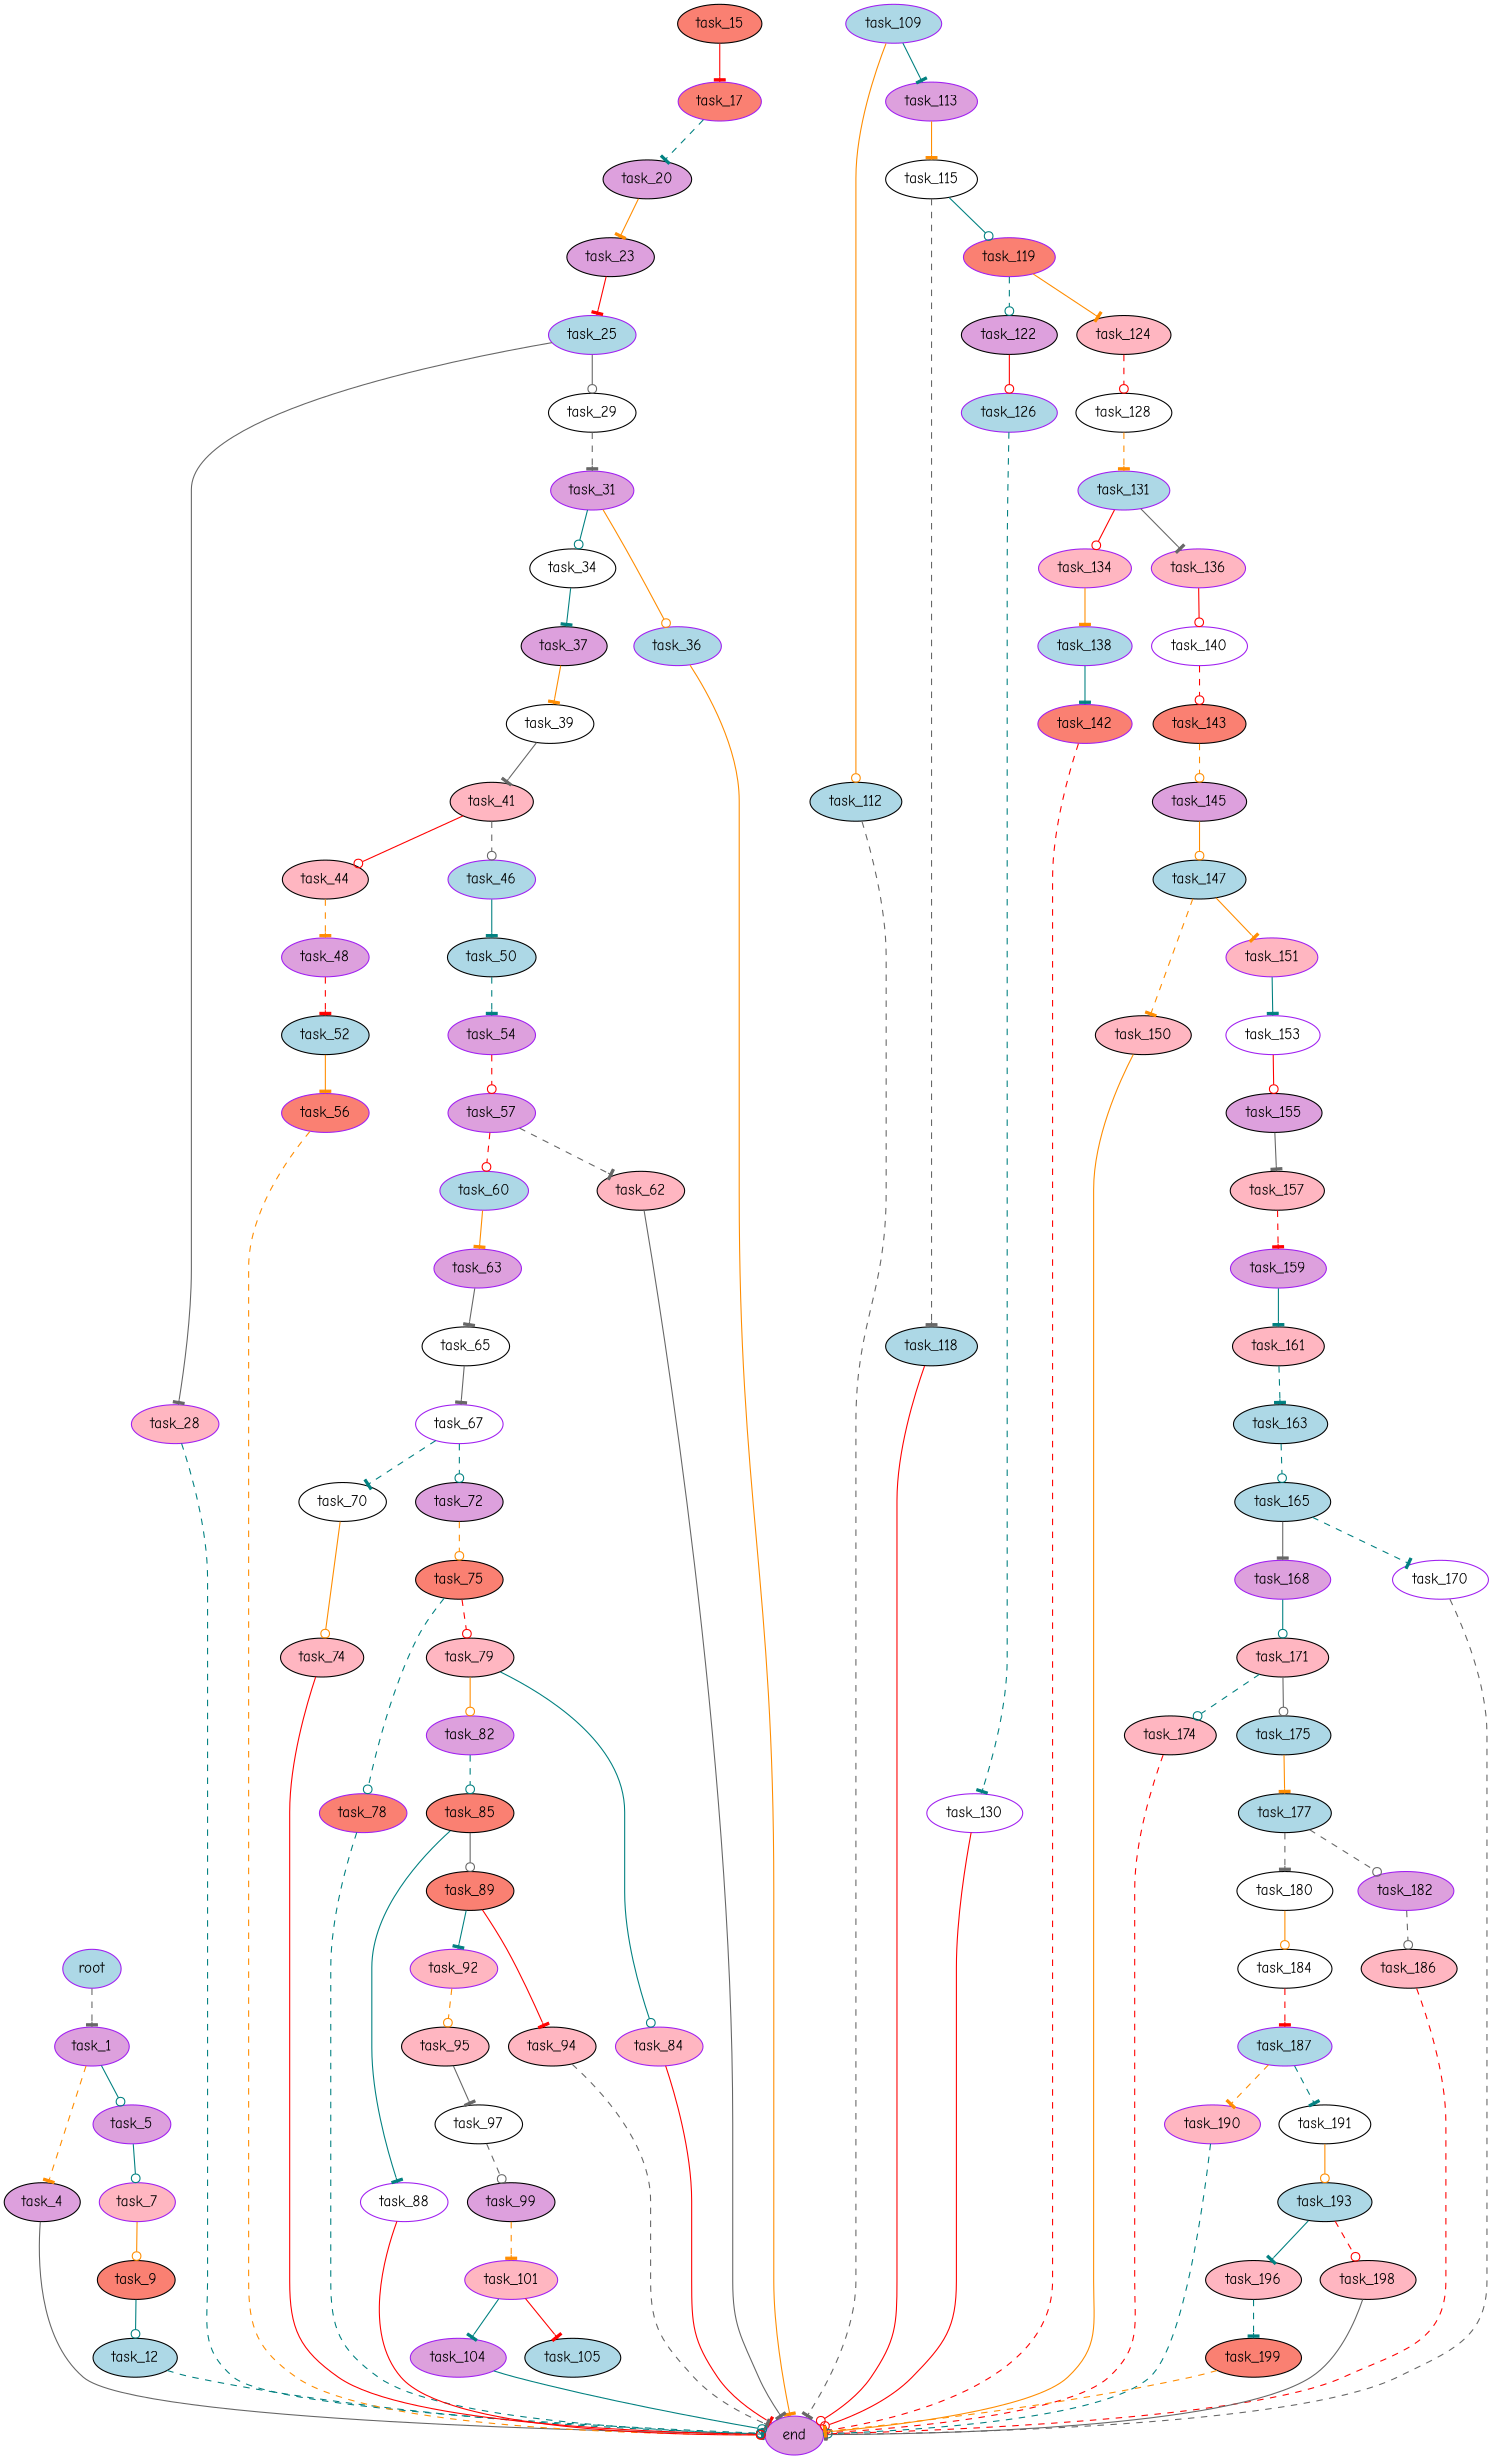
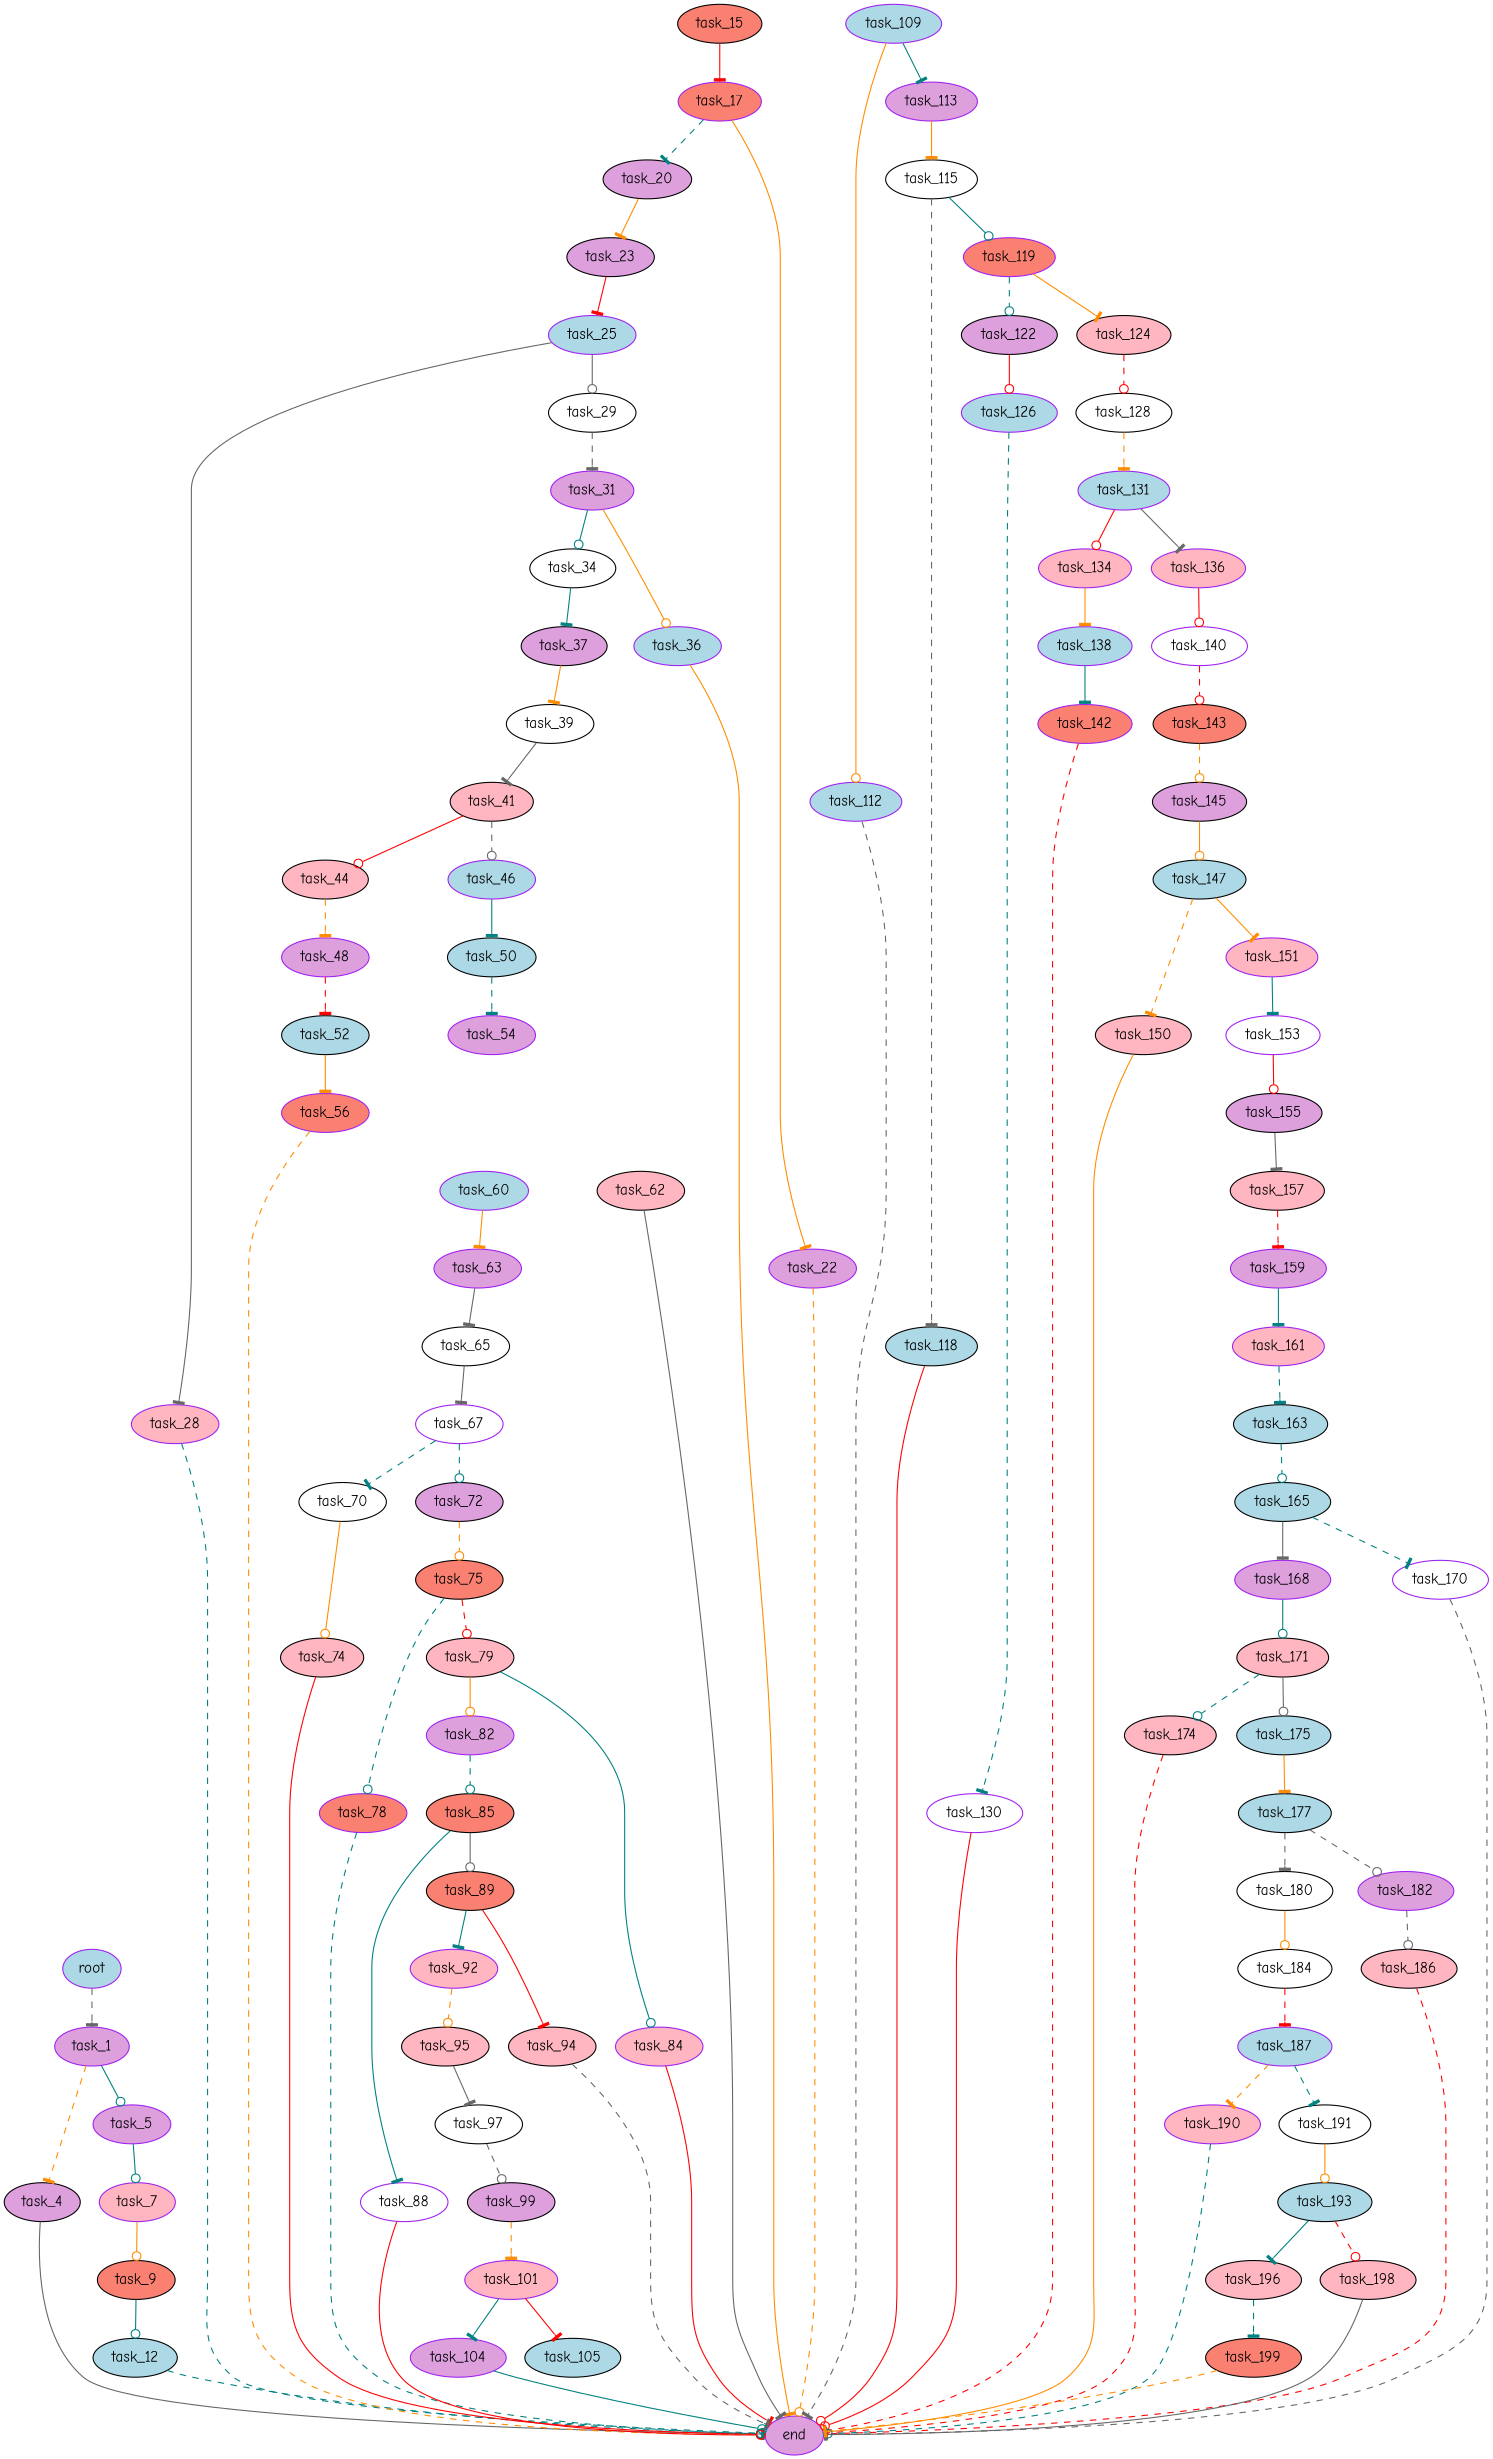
(856, 802) -> (856, 802)
(492, 1113) -> none
none -> (813, 1269)
(1278, 1346) -> (1278, 1346)
